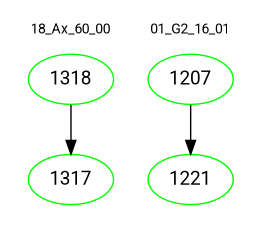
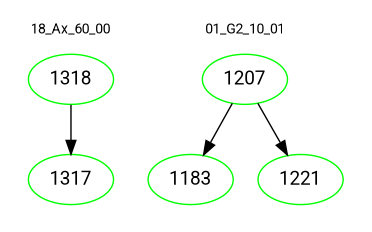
(191, 30) -> (246, 30)
none -> (191, 180)
